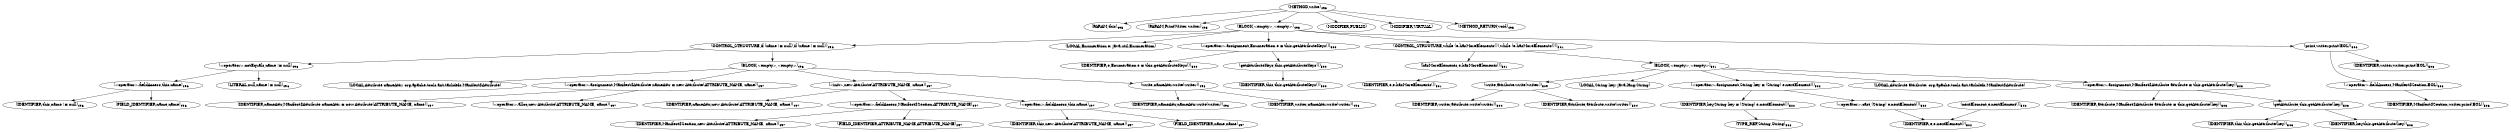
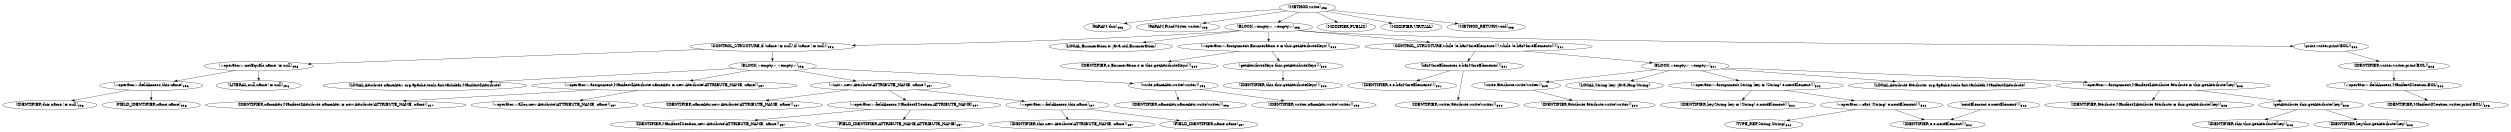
(2339, 73) -> (2394, 75)
(1488, 95) -> (1461, 84)
(1750, 114) -> (1823, 115)
